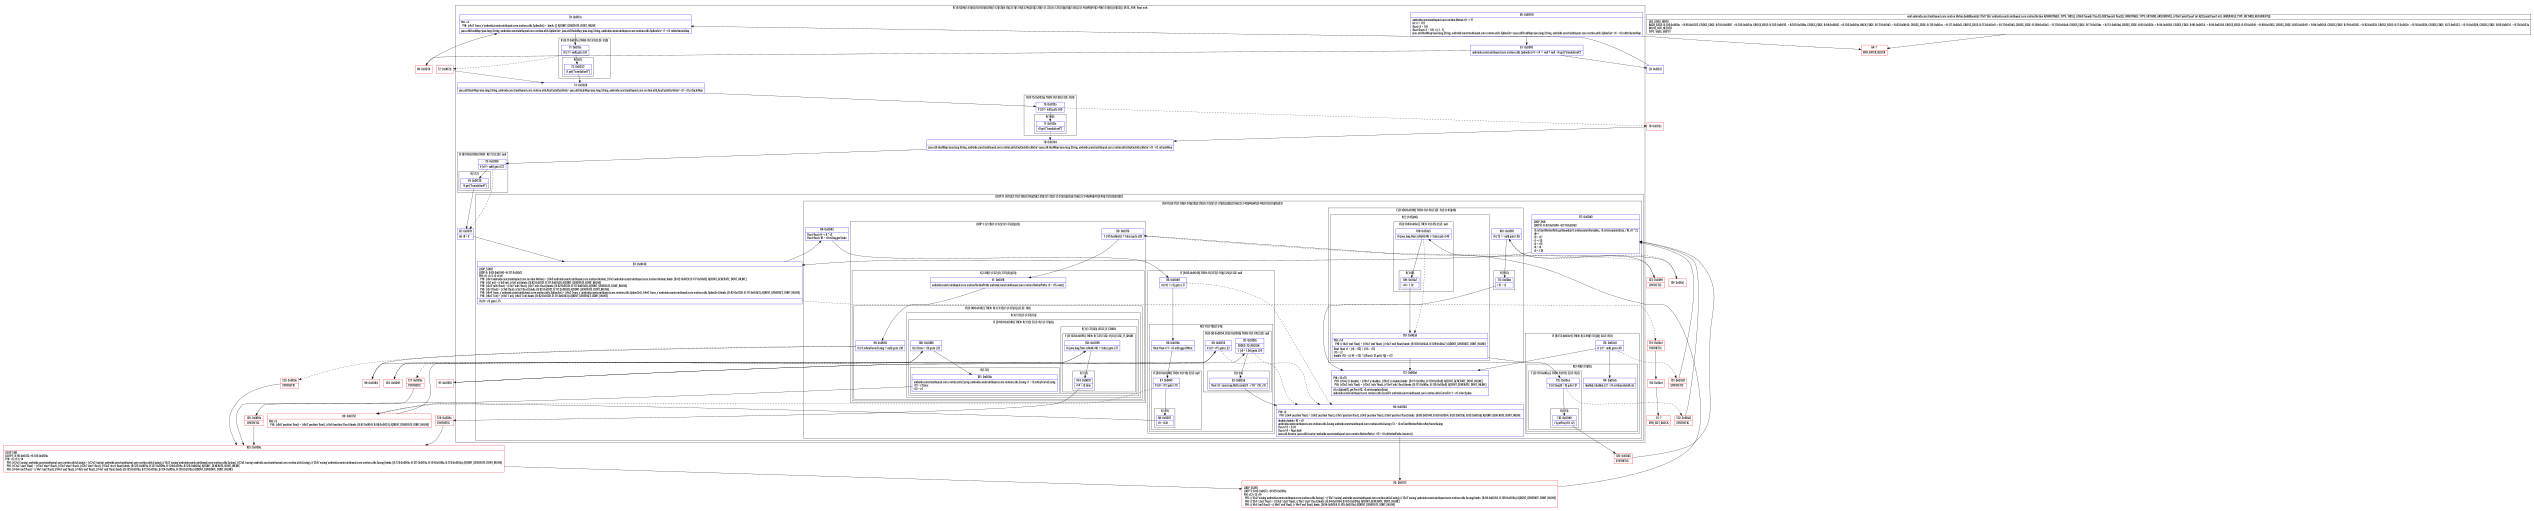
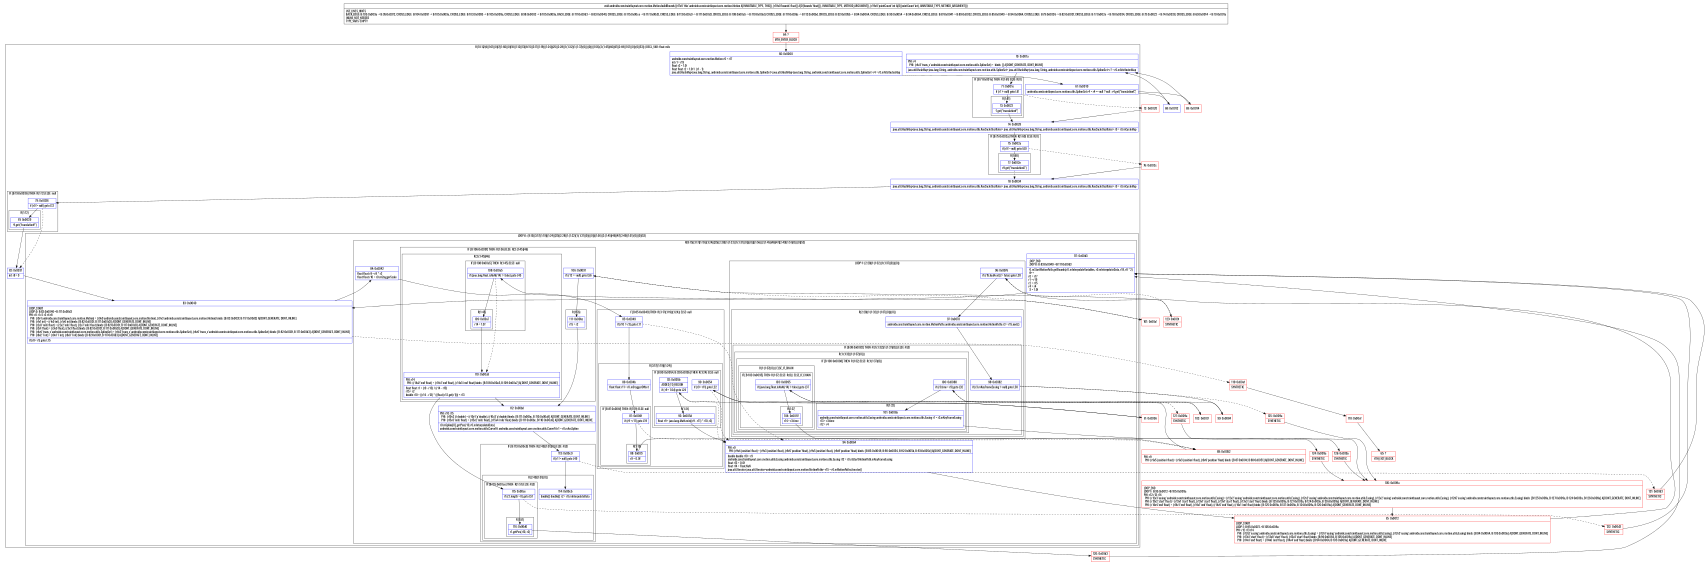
(1751, 43) -> (786, 46)
(1538, 359) -> (545, 441)
